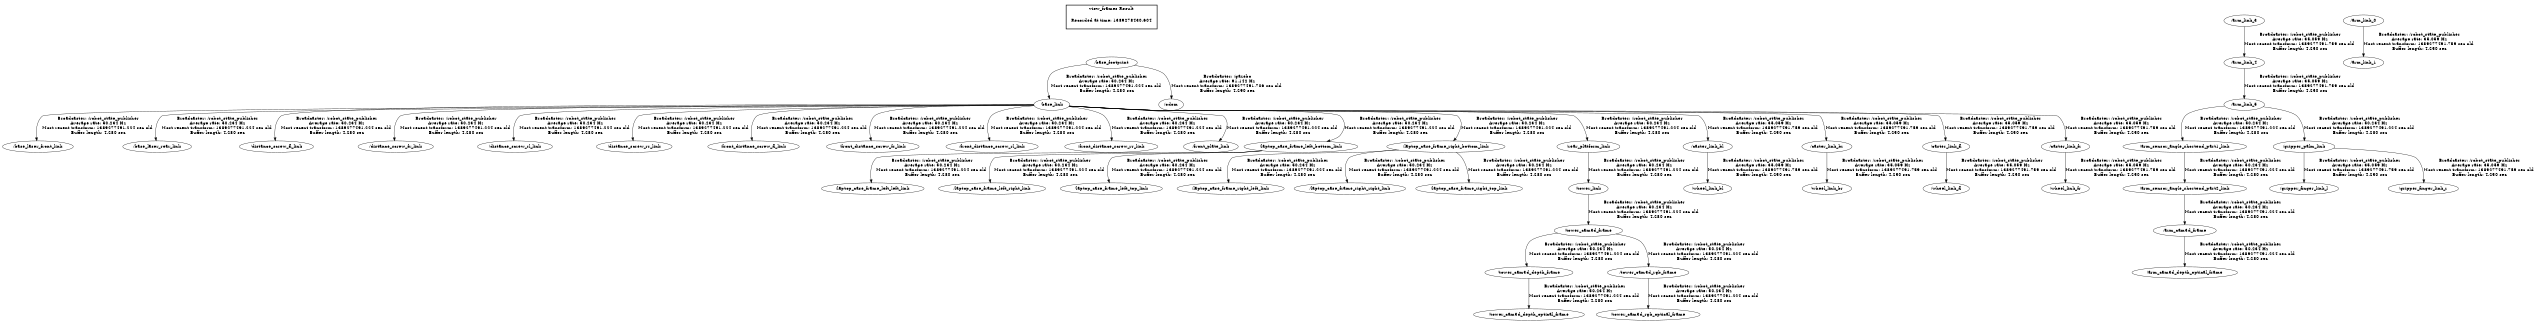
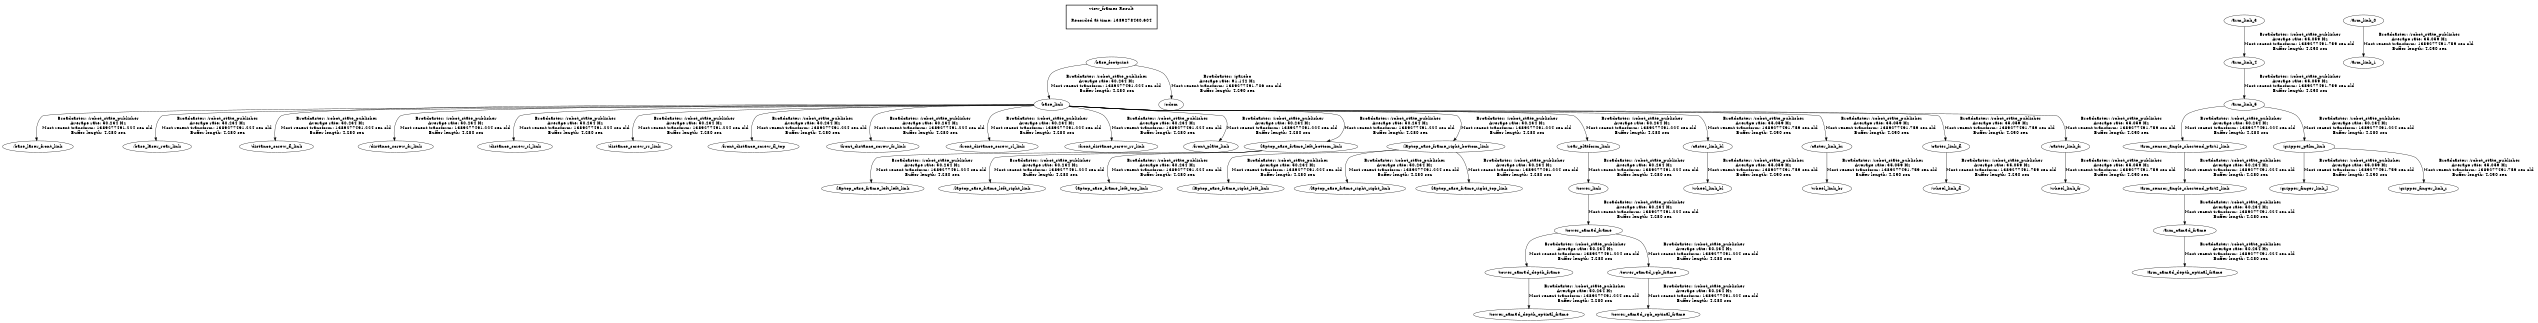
(754, 147) -> (754, 147)
